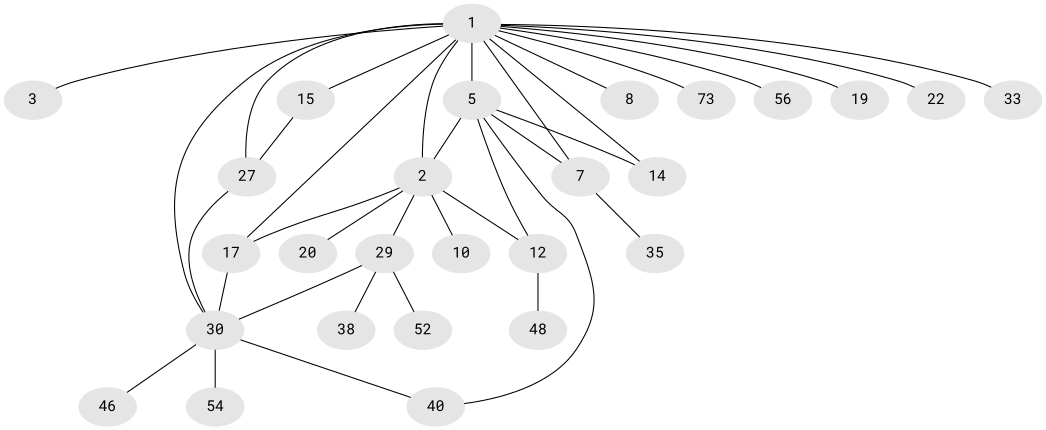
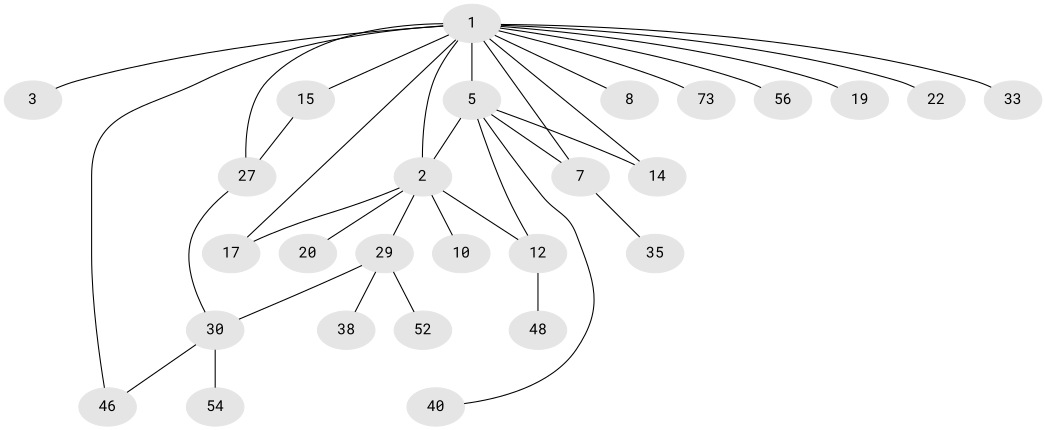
(226, 98) -> (146, 105)
(223, 292) -> none
(326, 369) -> none
